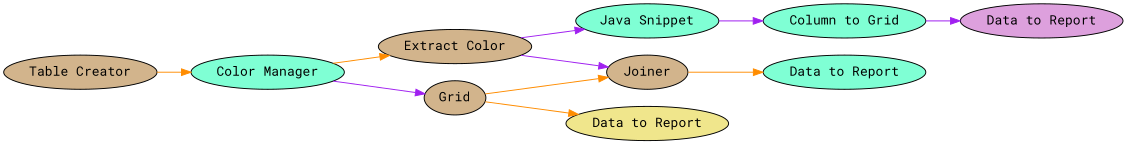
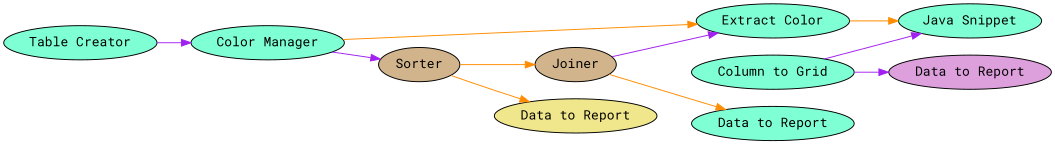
(736, 21) -> (868, 47)
(548, 34) -> (869, 21)
(455, 47) -> (773, 21)
(560, 61) -> (660, 46)
(80, 72) -> (80, 43)
(169, 72) -> (169, 43)
(455, 98) -> (419, 65)
